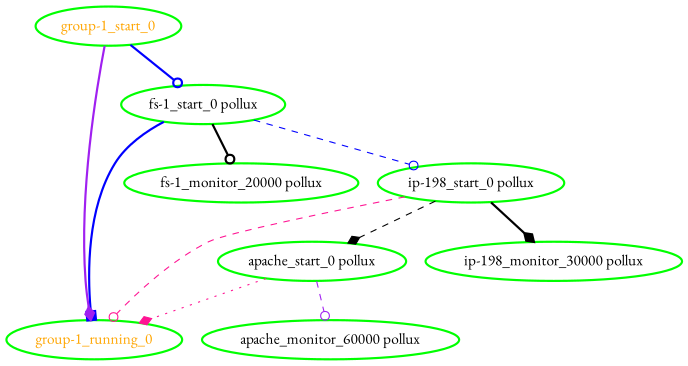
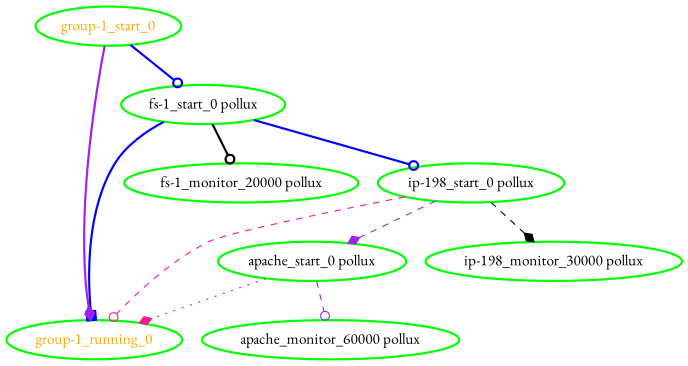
(332, 142) -> (332, 142)
(508, 218) -> (508, 218)
(398, 219) -> (398, 219)
